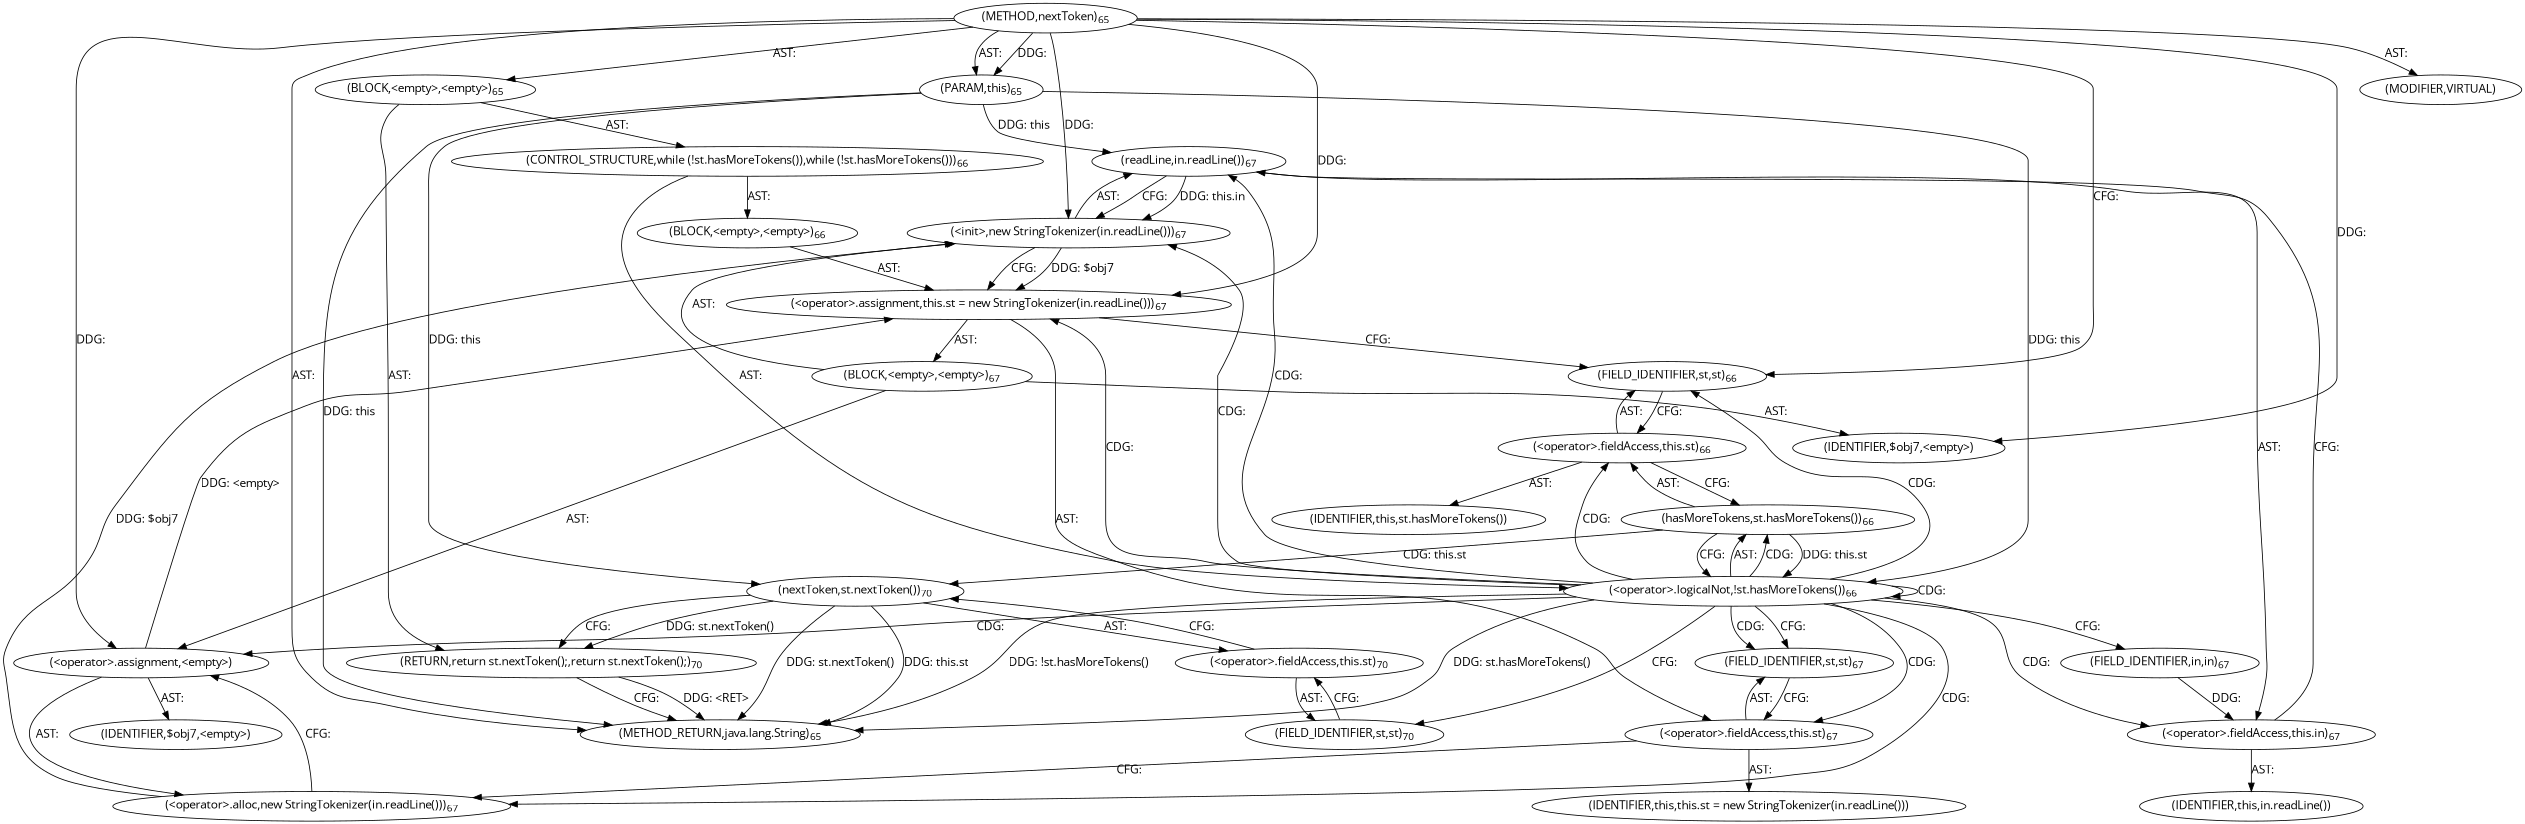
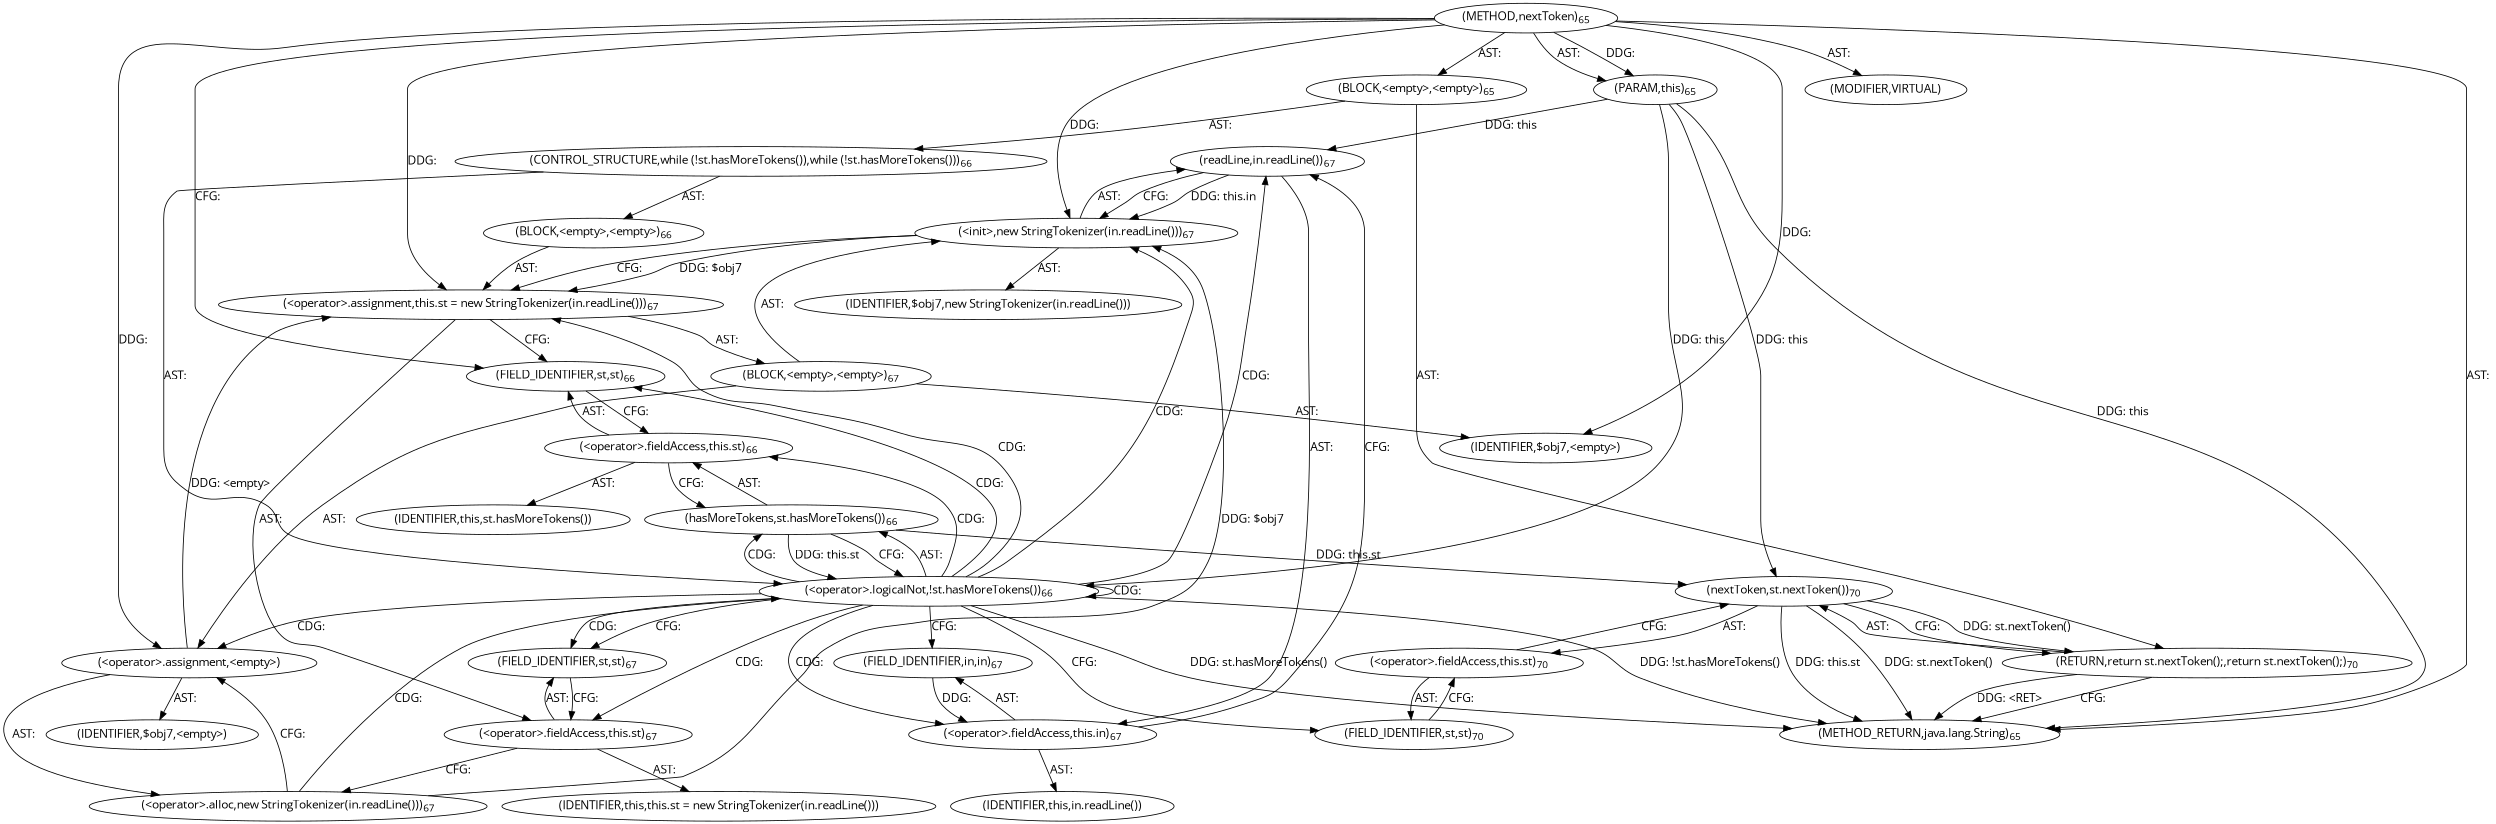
none -> (988, 305)
(1435, 556) -> (1348, 556)
none -> (1918, 640)
none -> (989, 700)
(1331, 794) -> (507, 632)
